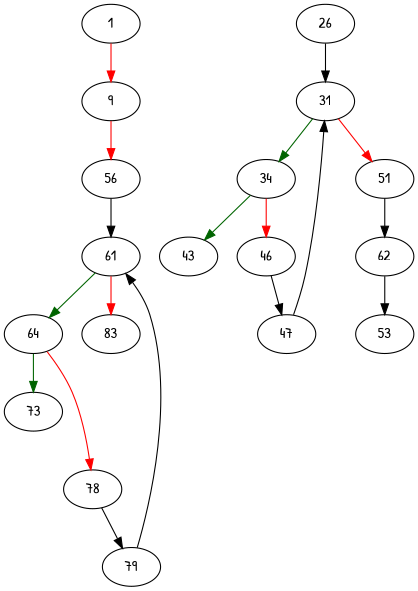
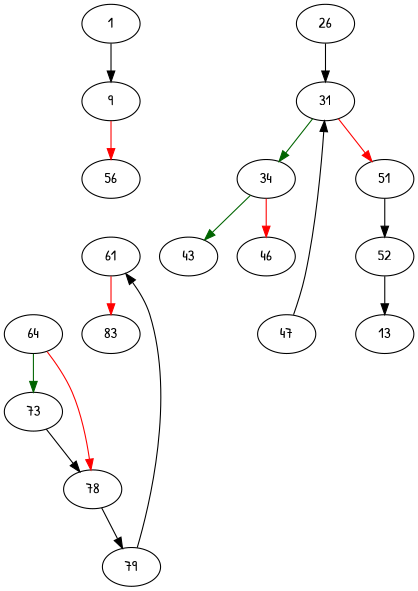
(111, 57) -> (111, 57)
(111, 212) -> none
(385, 257) -> (385, 257)
(275, 290) -> none
(76, 291) -> none
(385, 334) -> (385, 334)
none -> (60, 446)
